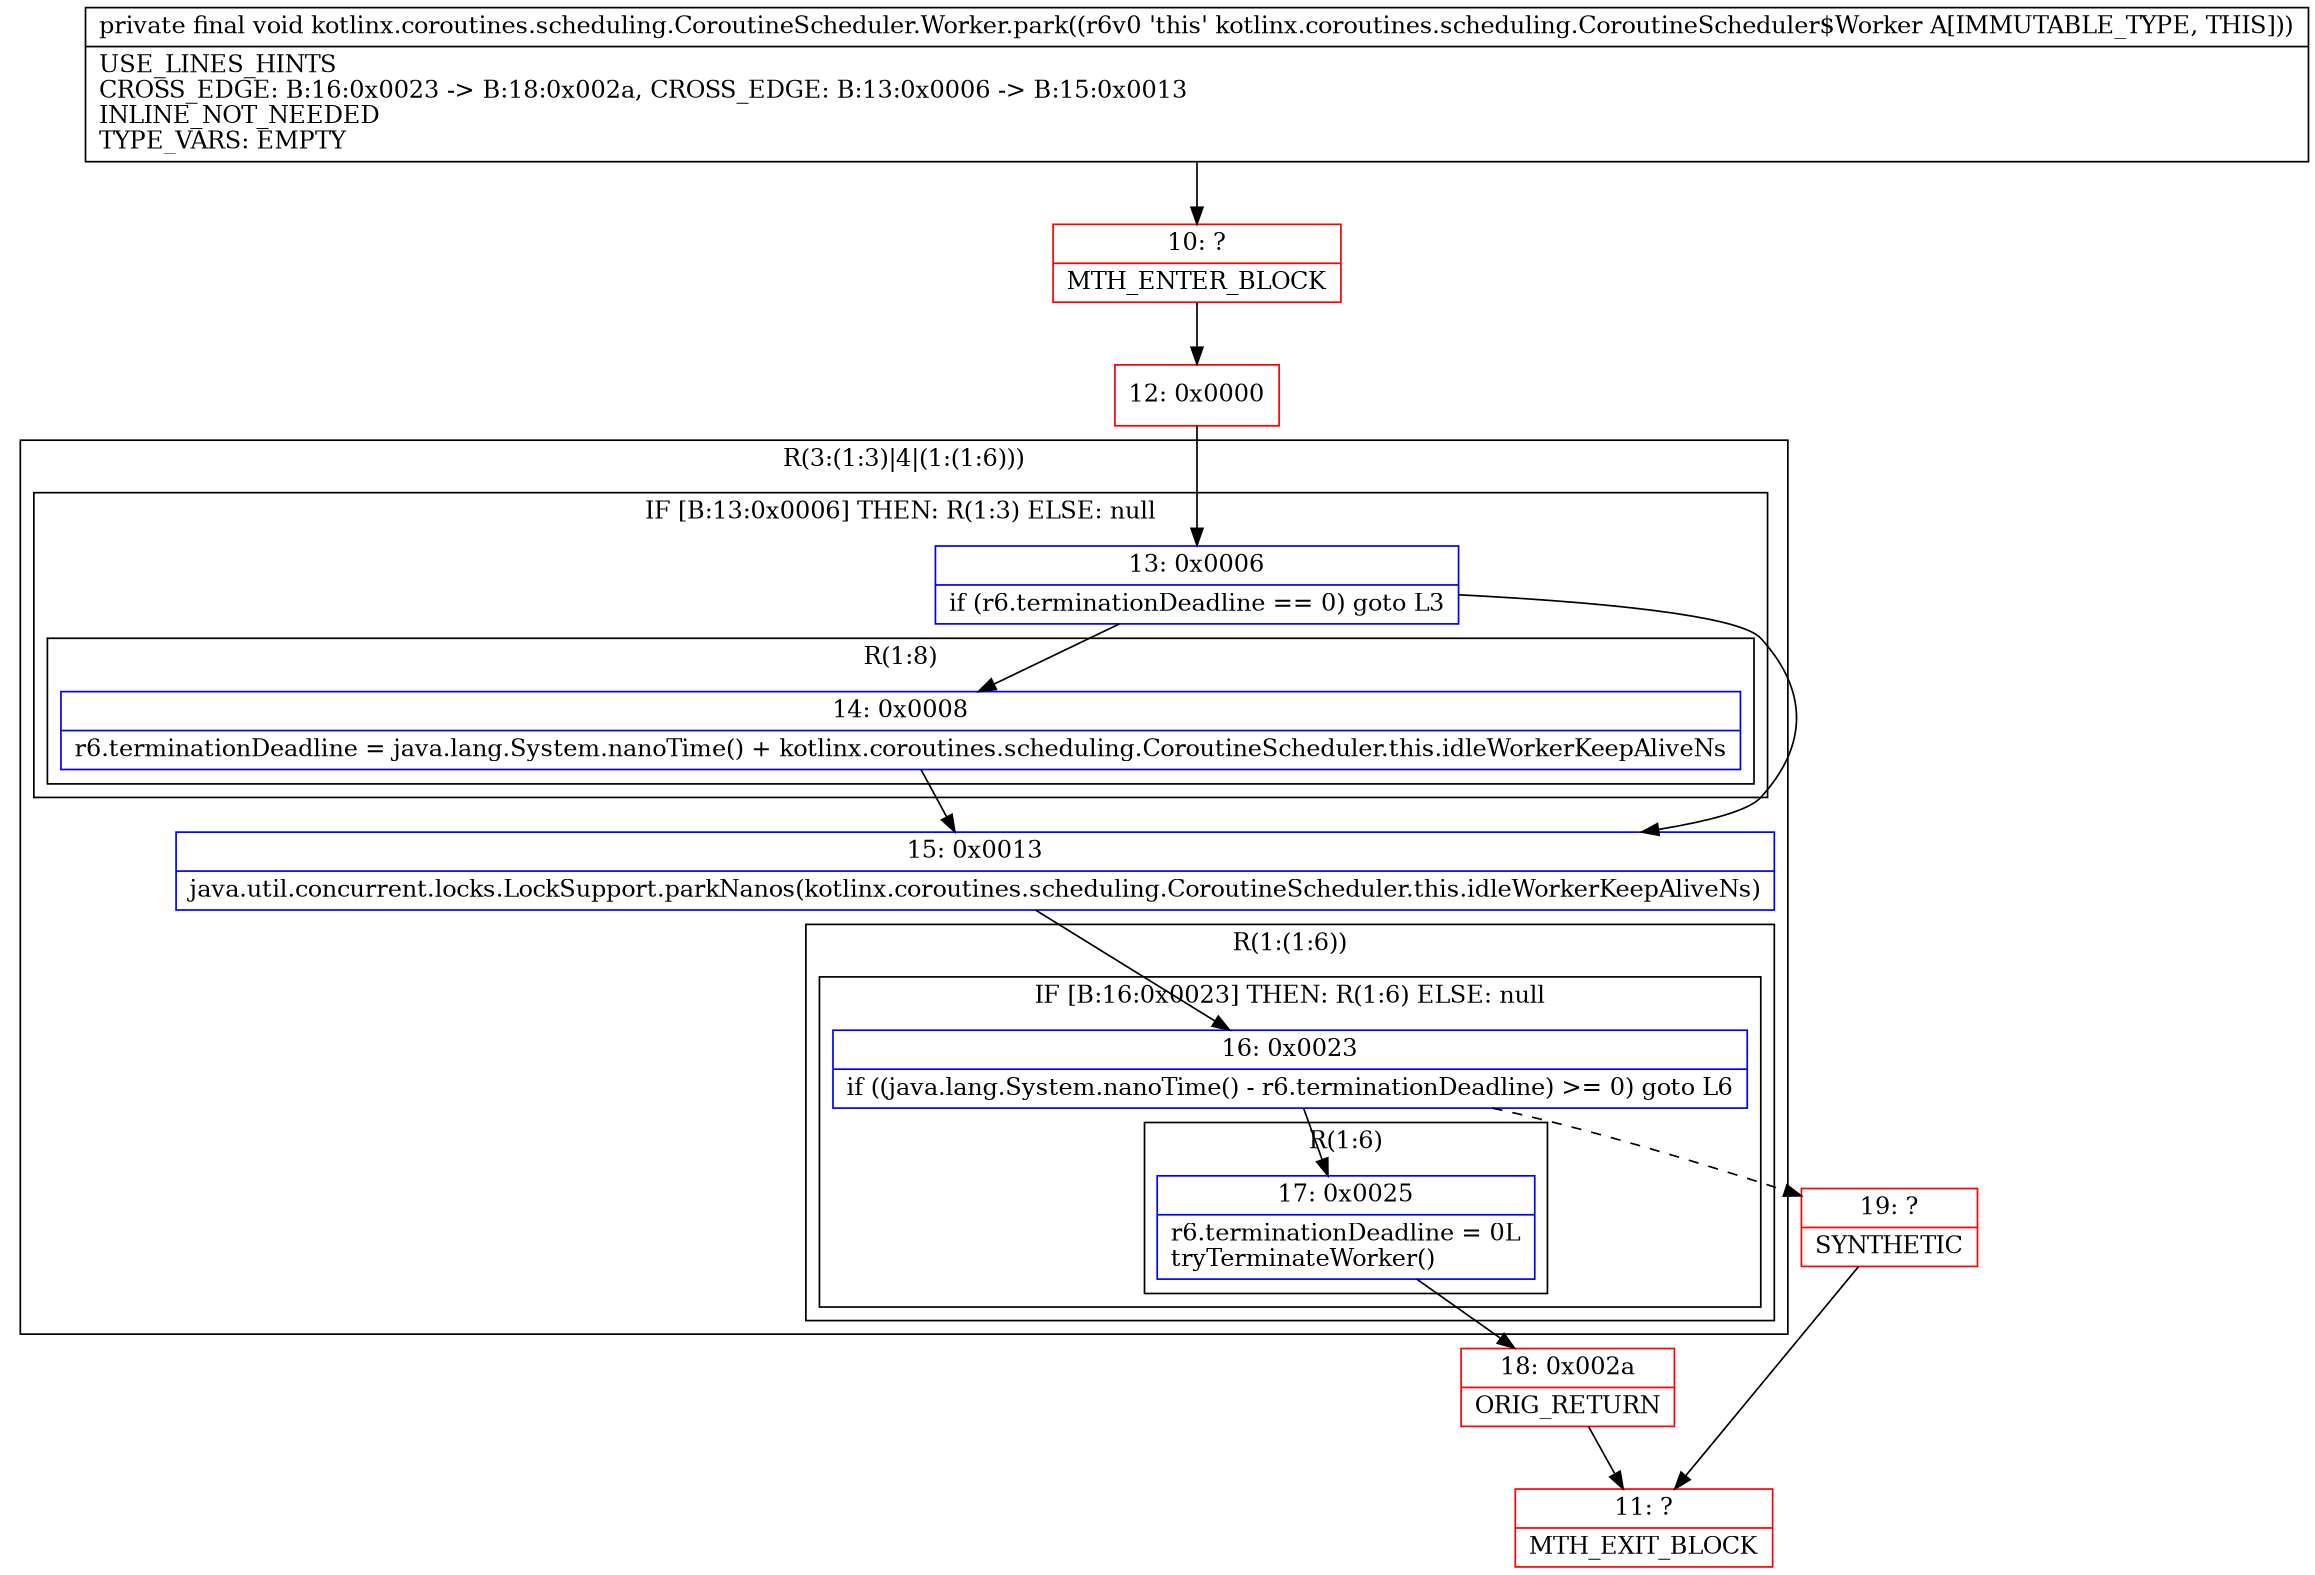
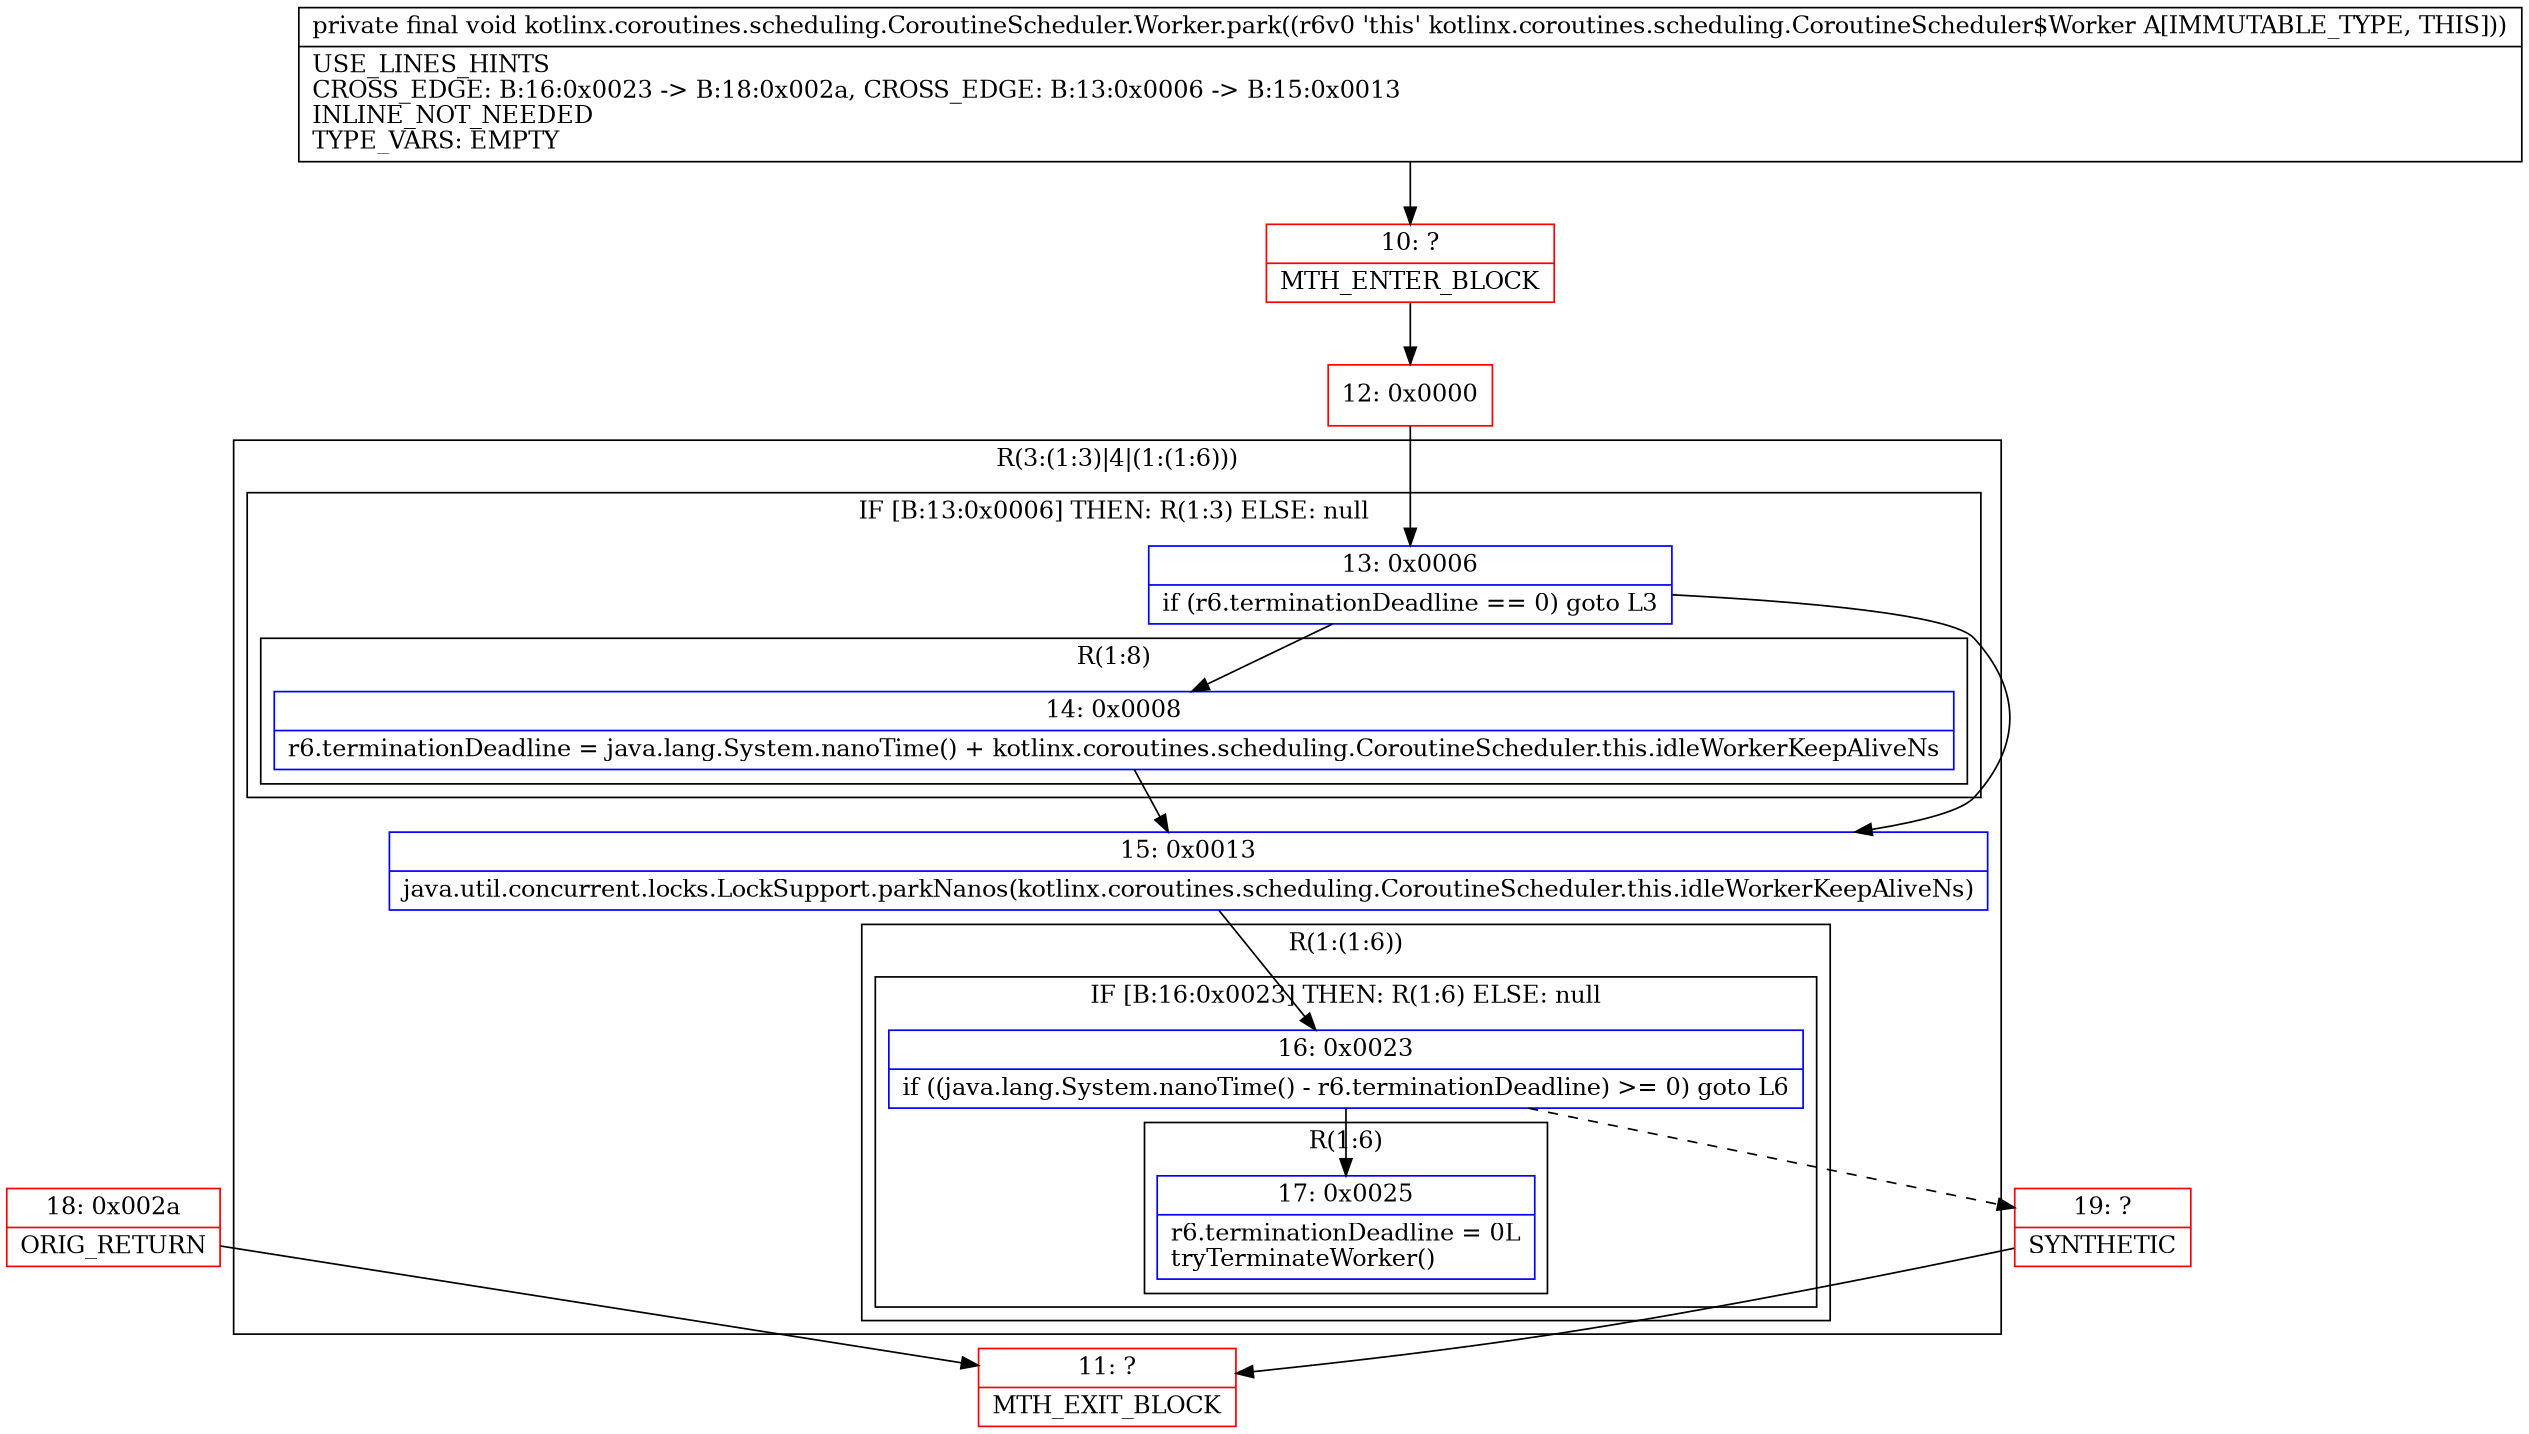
(1459, 1309) -> none
